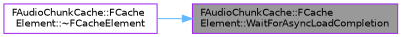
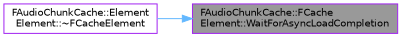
(81, 19) -> (81, 19)
